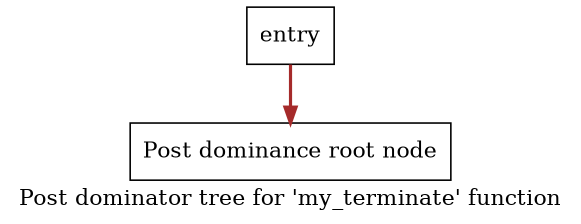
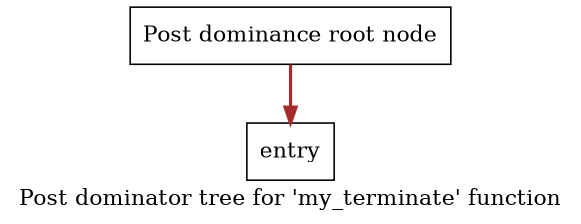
(291, 86) -> (291, 86)
